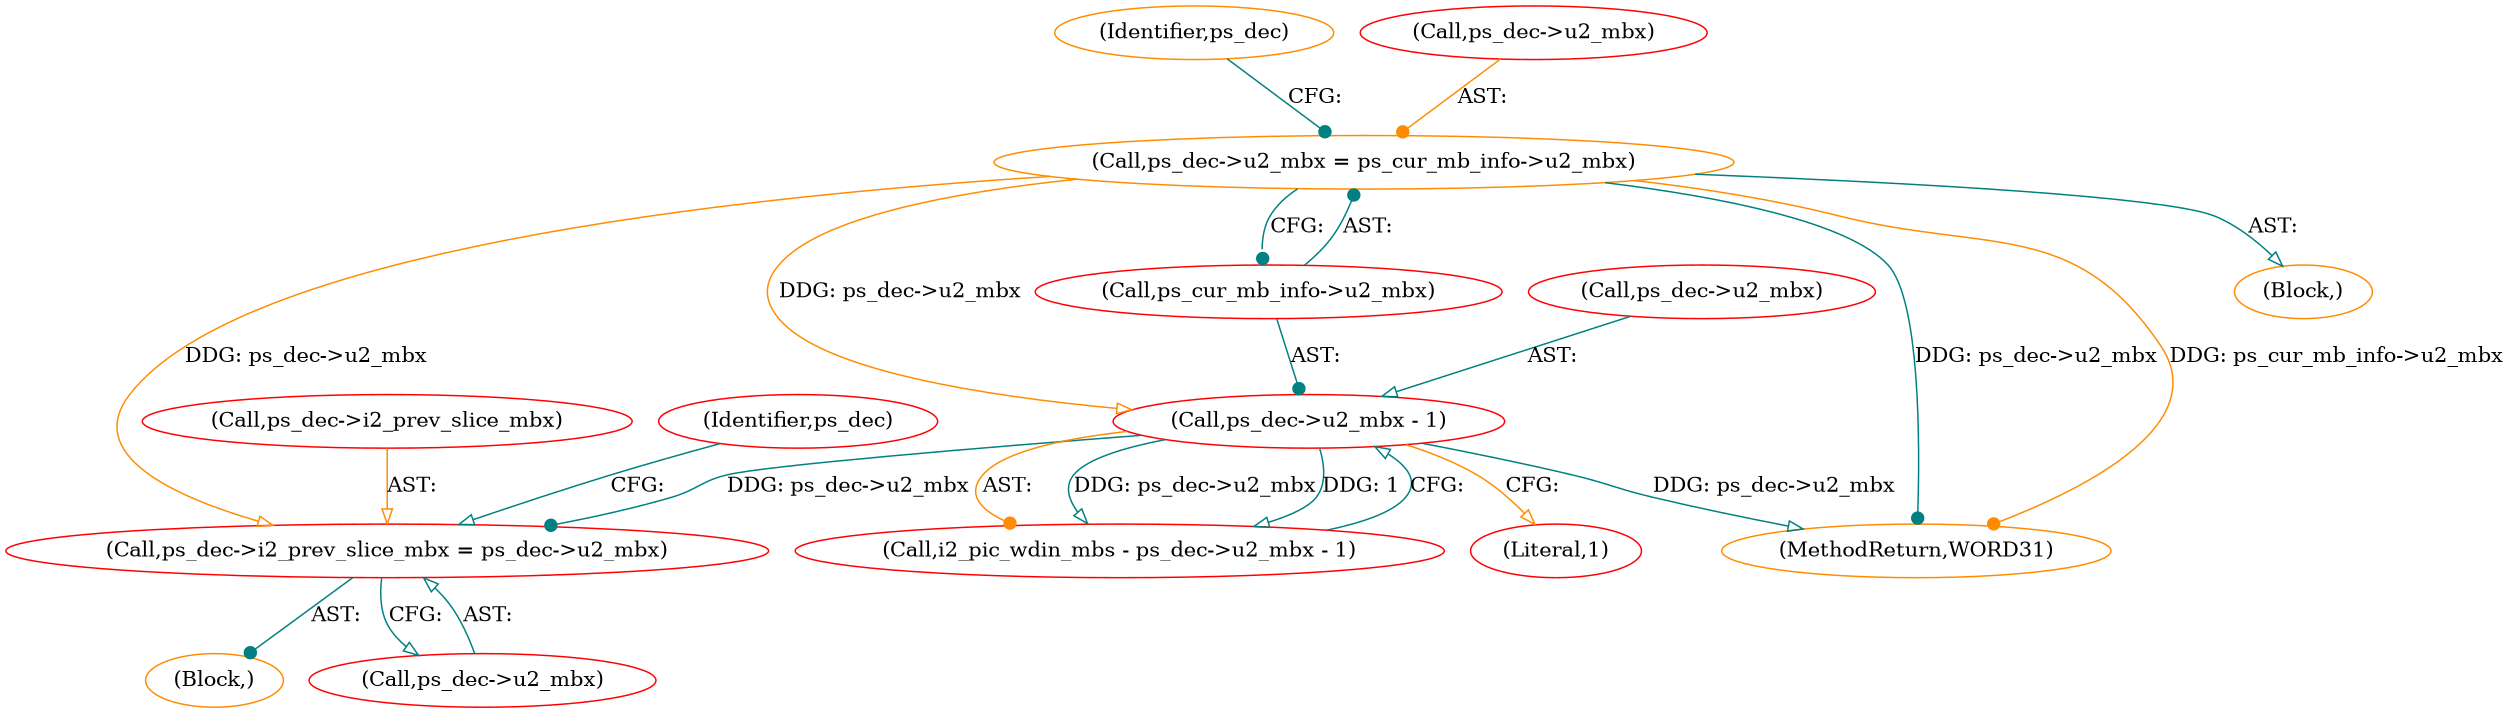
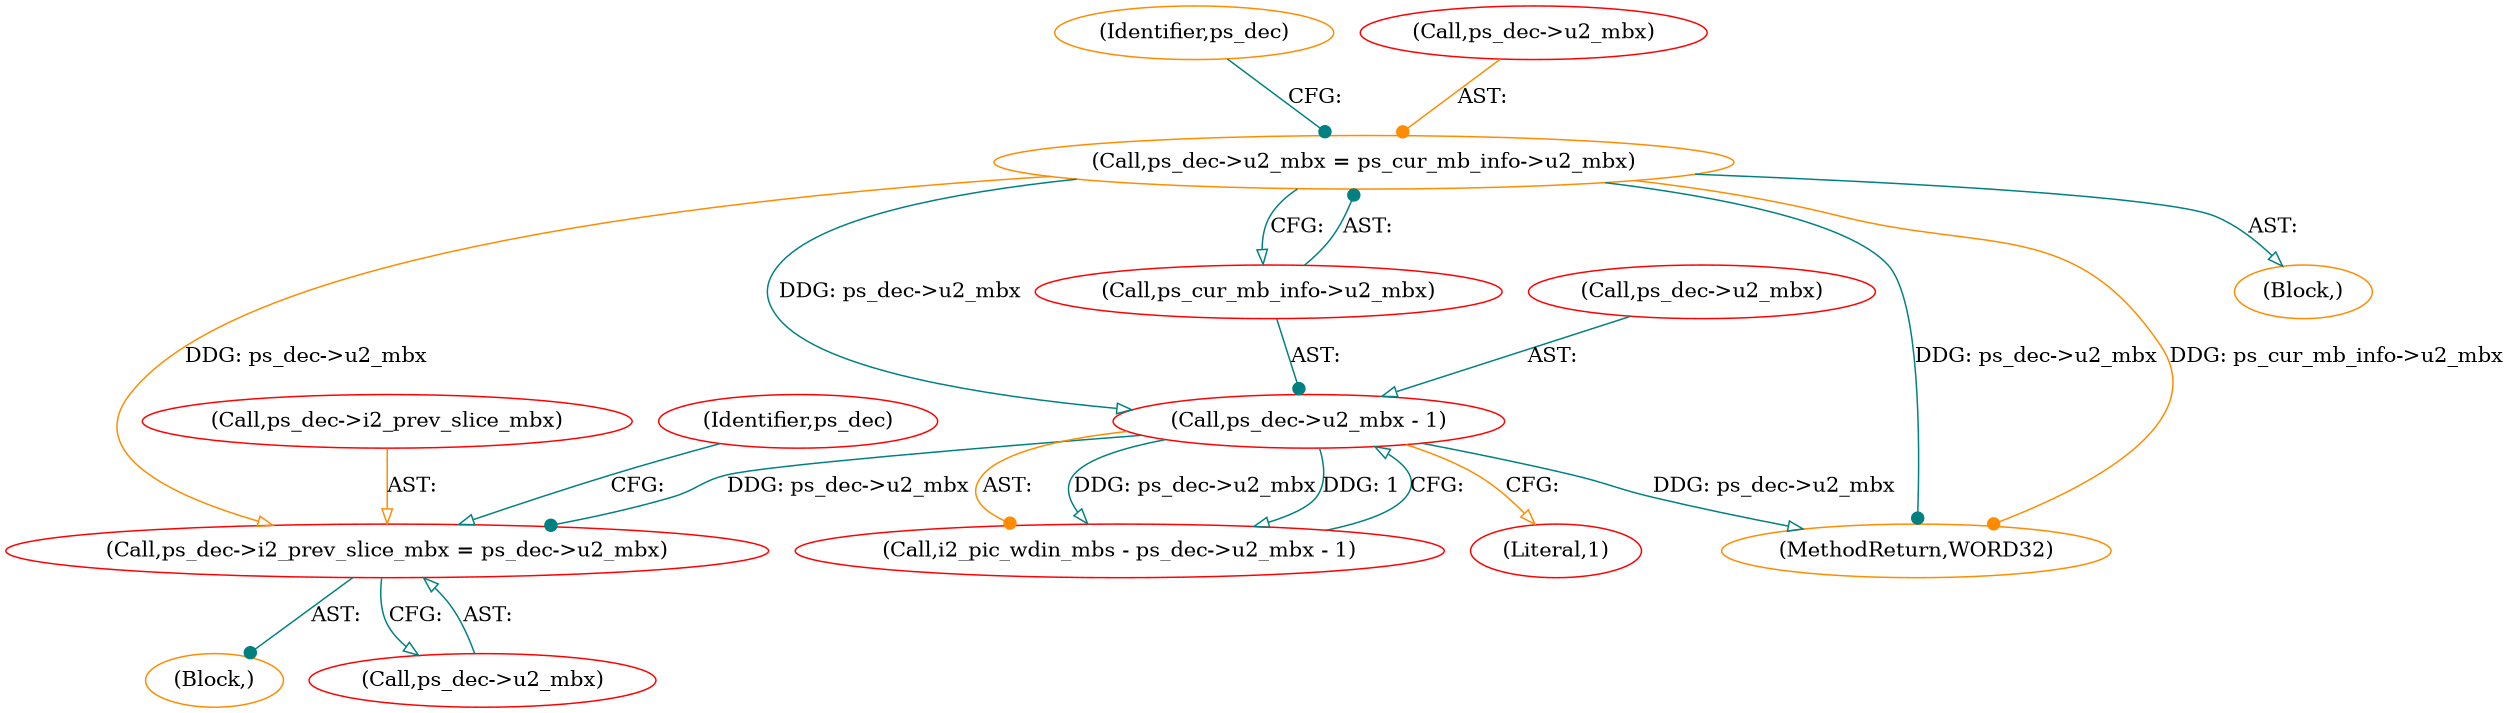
(1271, 214) -> (1271, 214)
(773, 311) -> (773, 311)
(1916, 551) -> (1916, 551)
